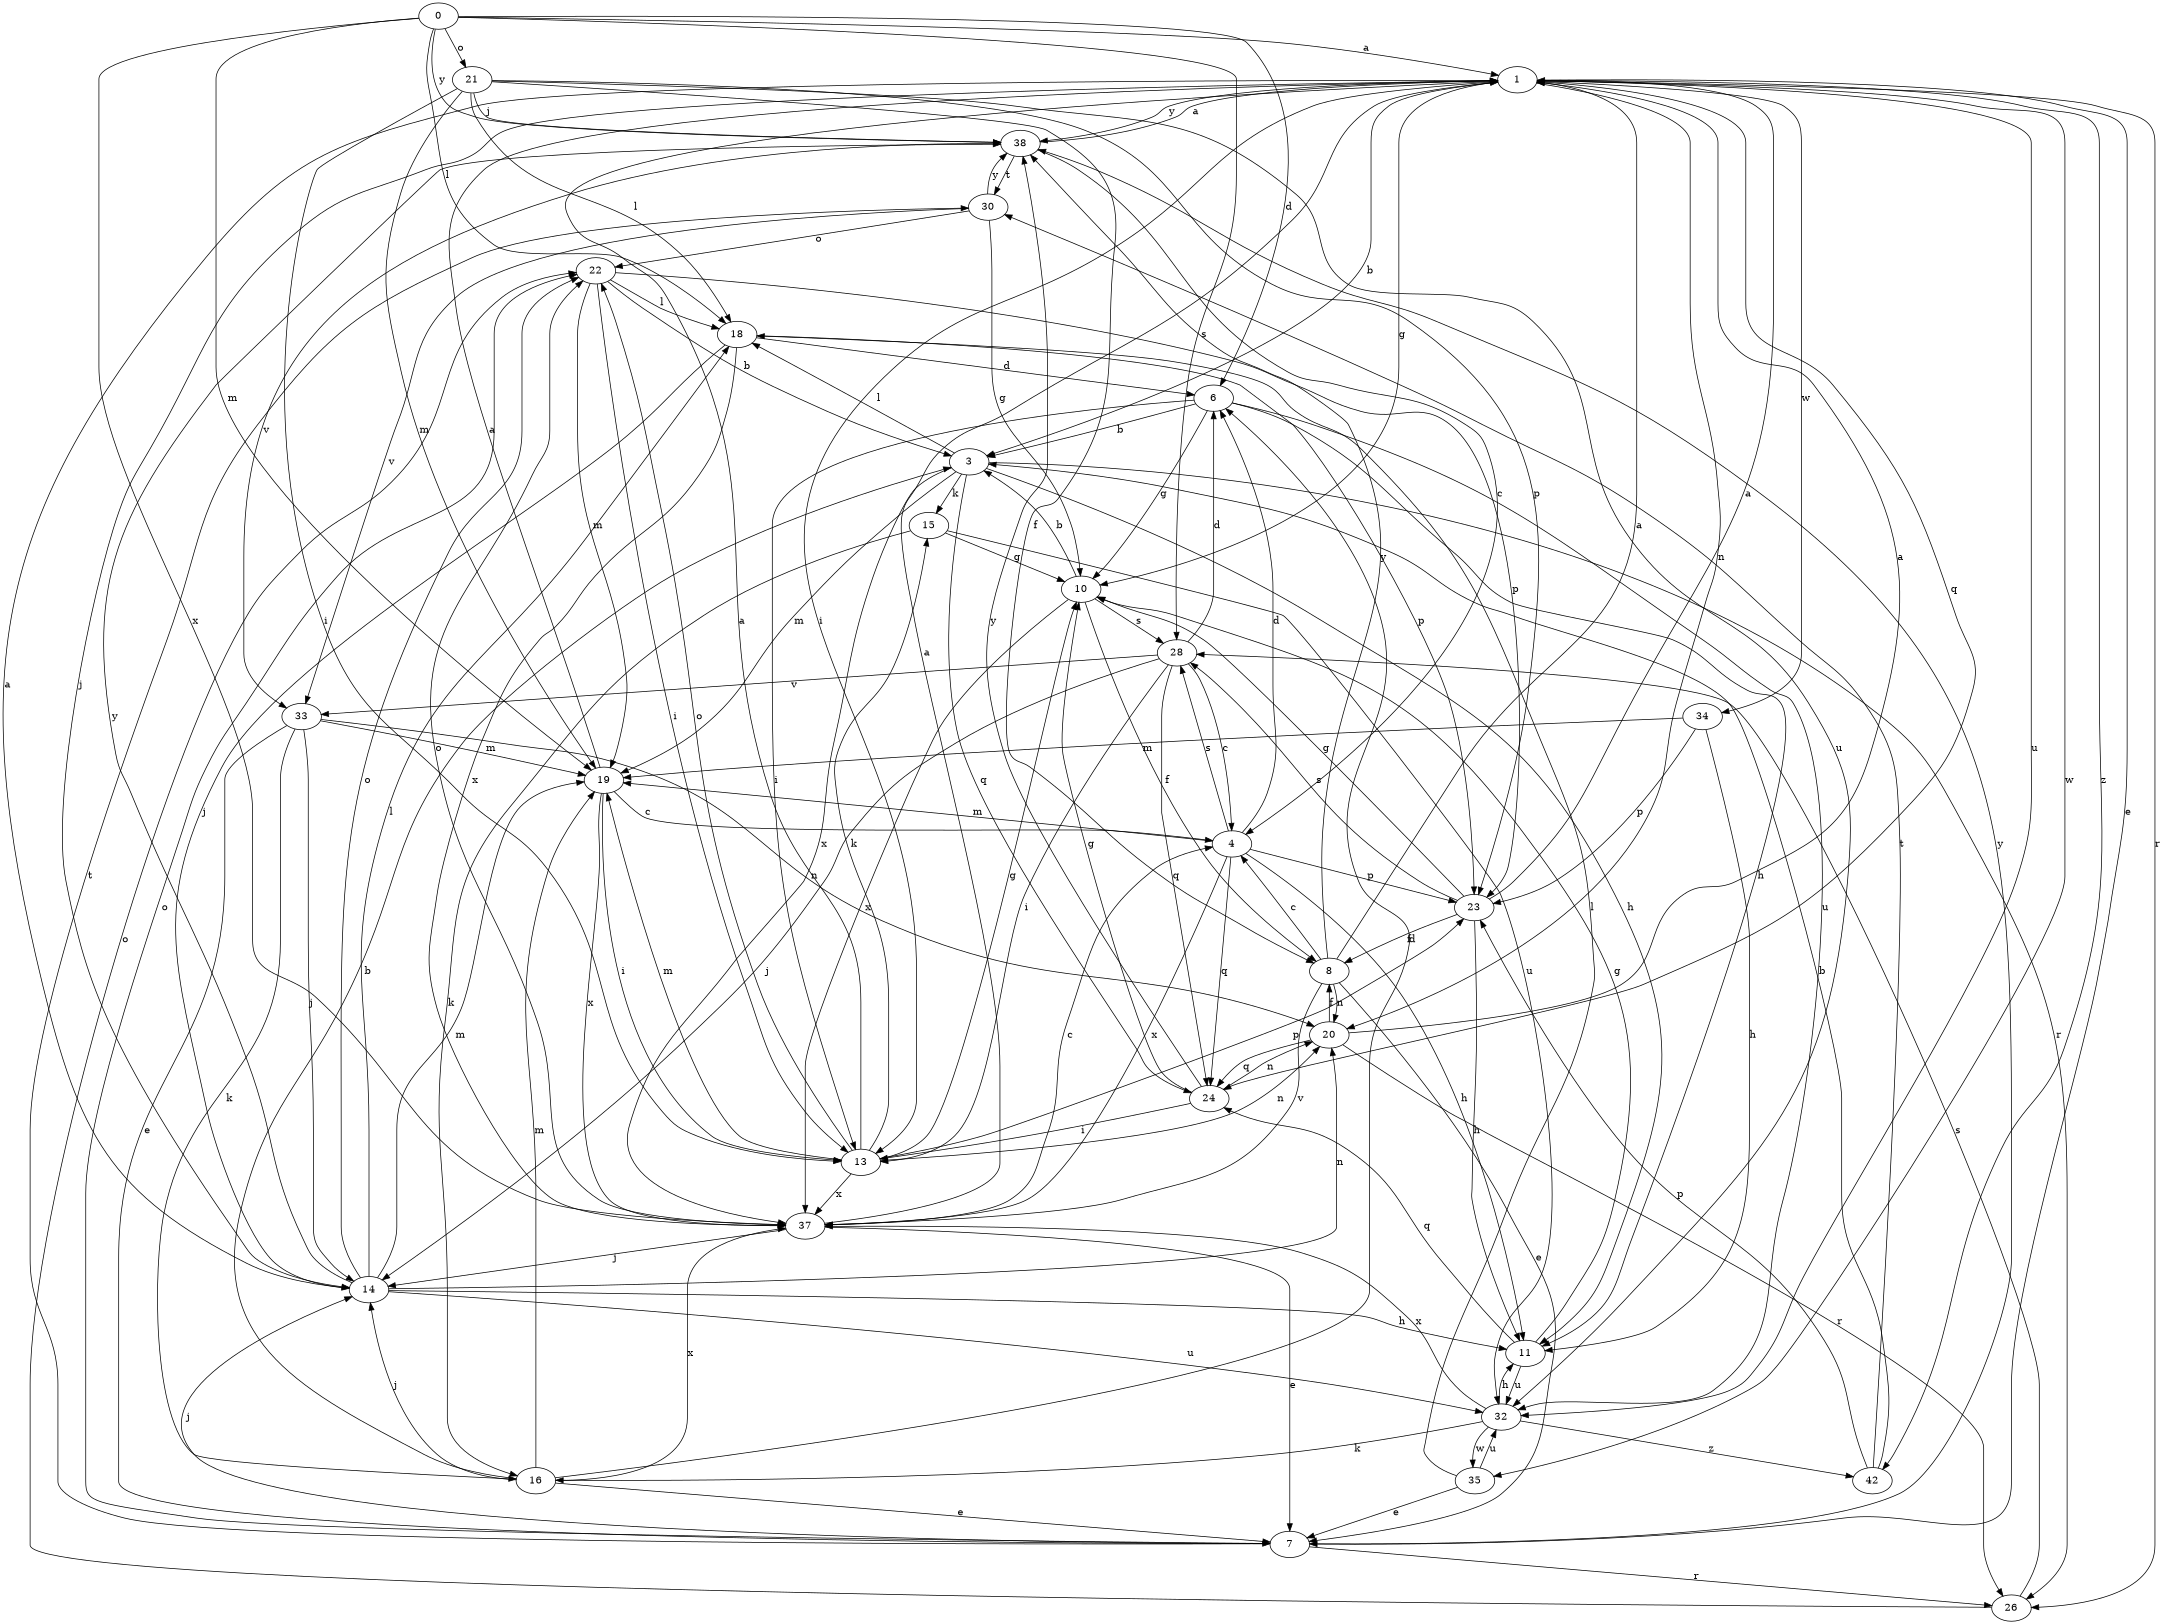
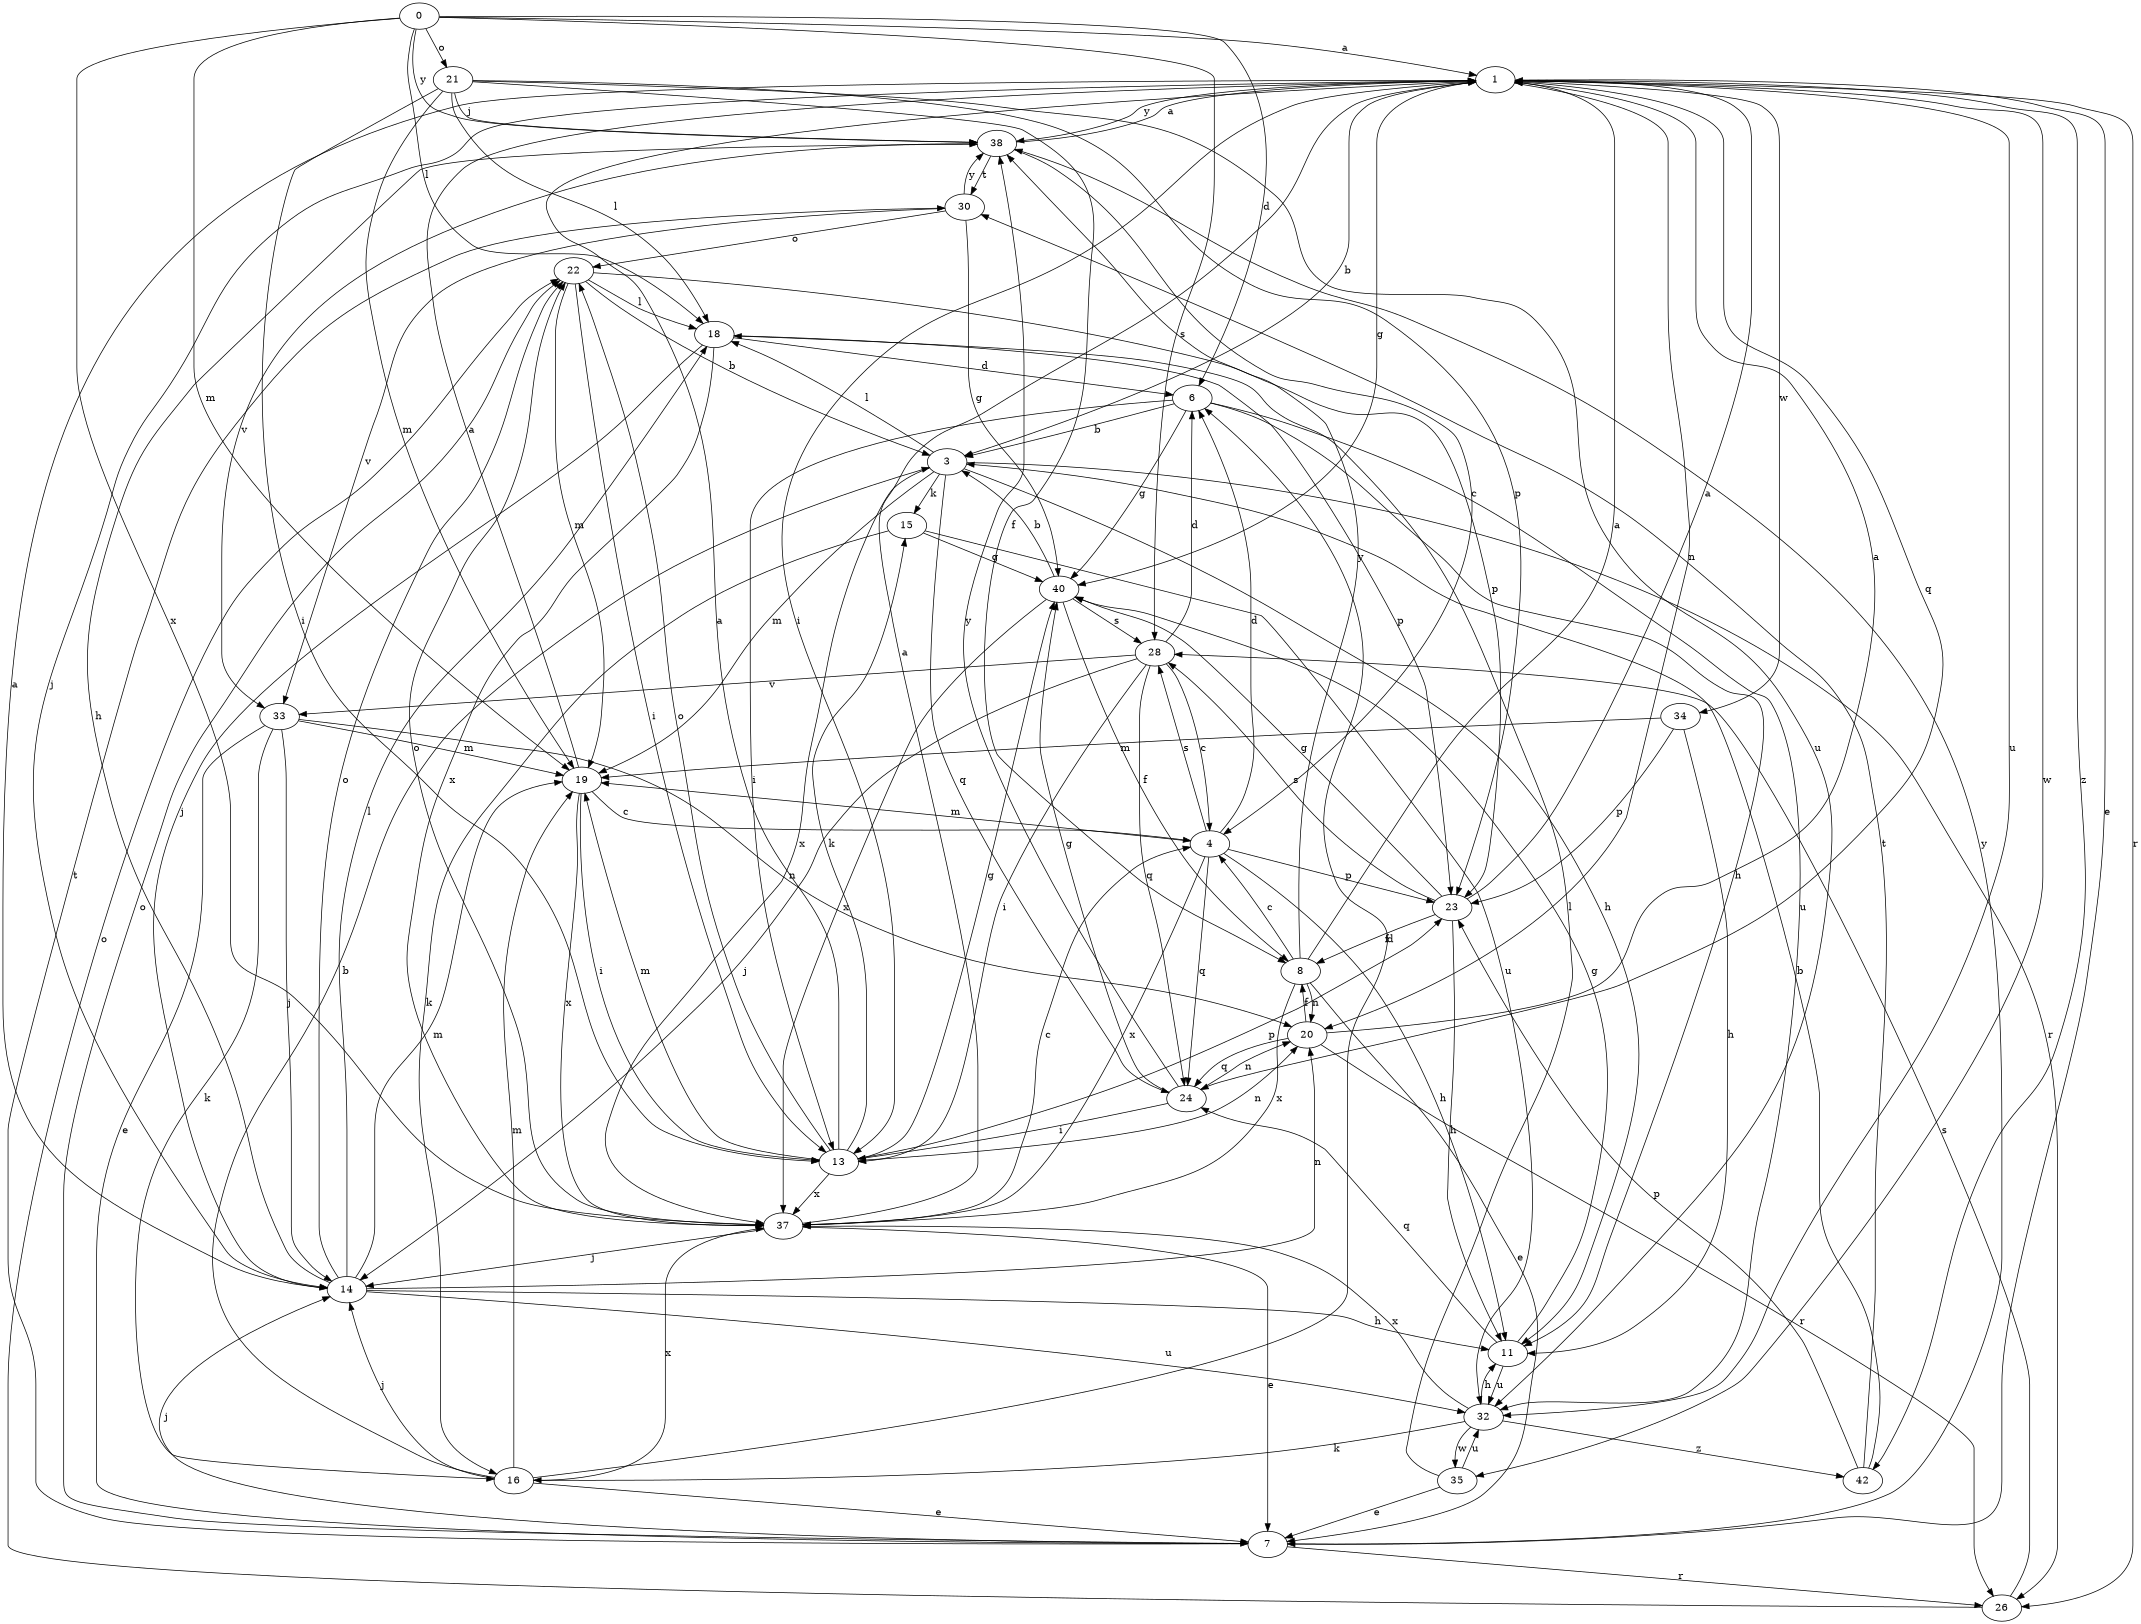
(1081, 589) -> (1059, 589)
(115, 717) -> (99, 717)
(1301, 1099) -> (1280, 1099)
